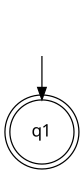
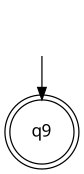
(42, 132) -> (42, 132)
